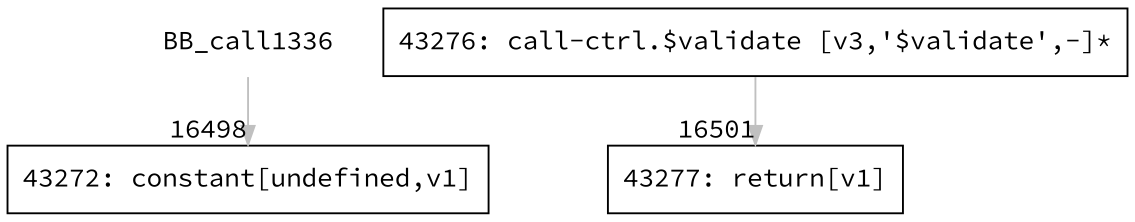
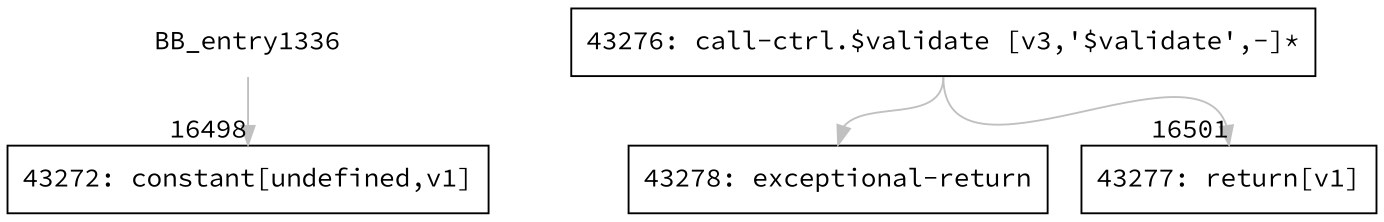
(248, 42) -> (248, 42)
none -> (838, 179)
